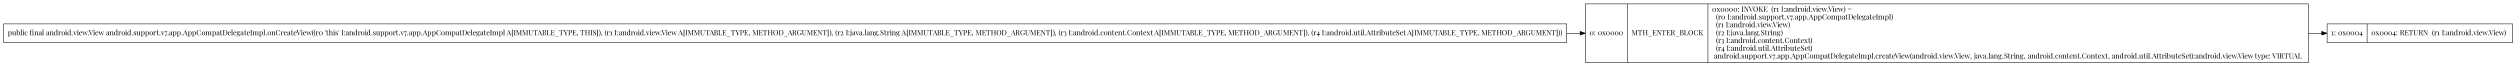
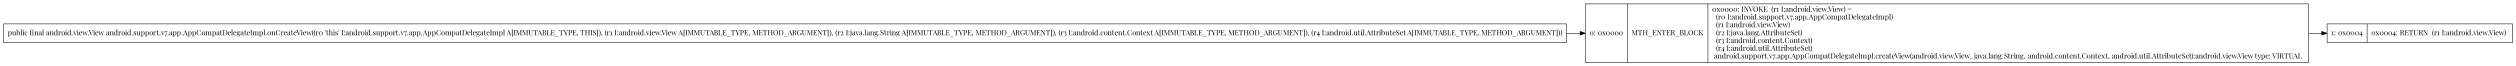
(1747, 33) -> (1757, 33)
